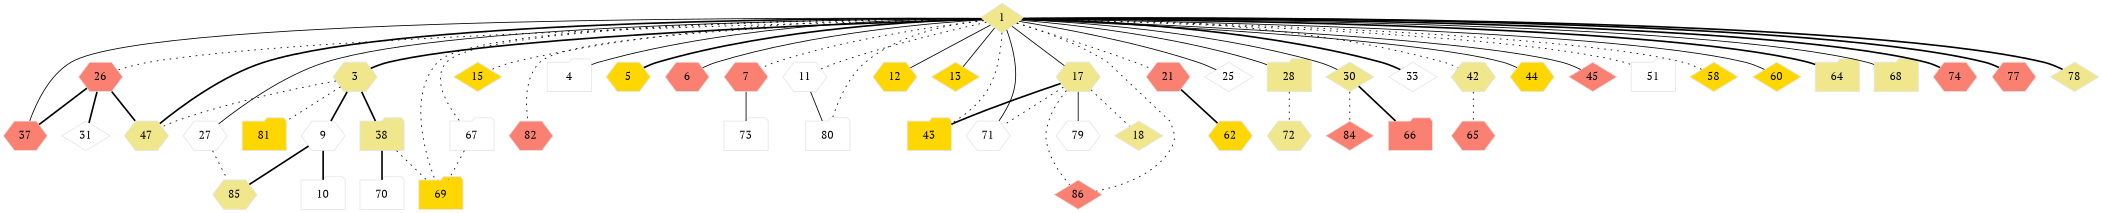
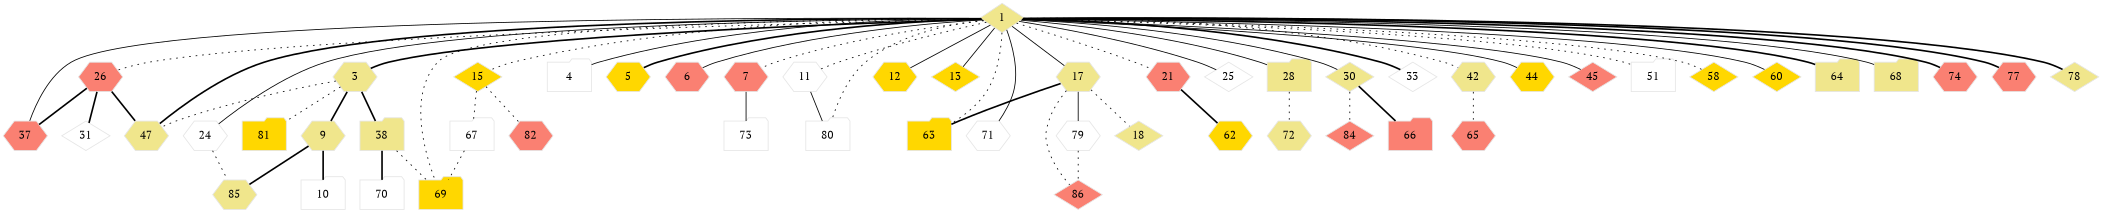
(679, 26) -> (475, 106)
(728, 31) -> (502, 104)
(1145, 98) -> (1078, 165)
(1033, 106) -> none
(205, 136) -> (205, 136)
(323, 136) -> (323, 136)
(929, 136) -> (929, 136)
